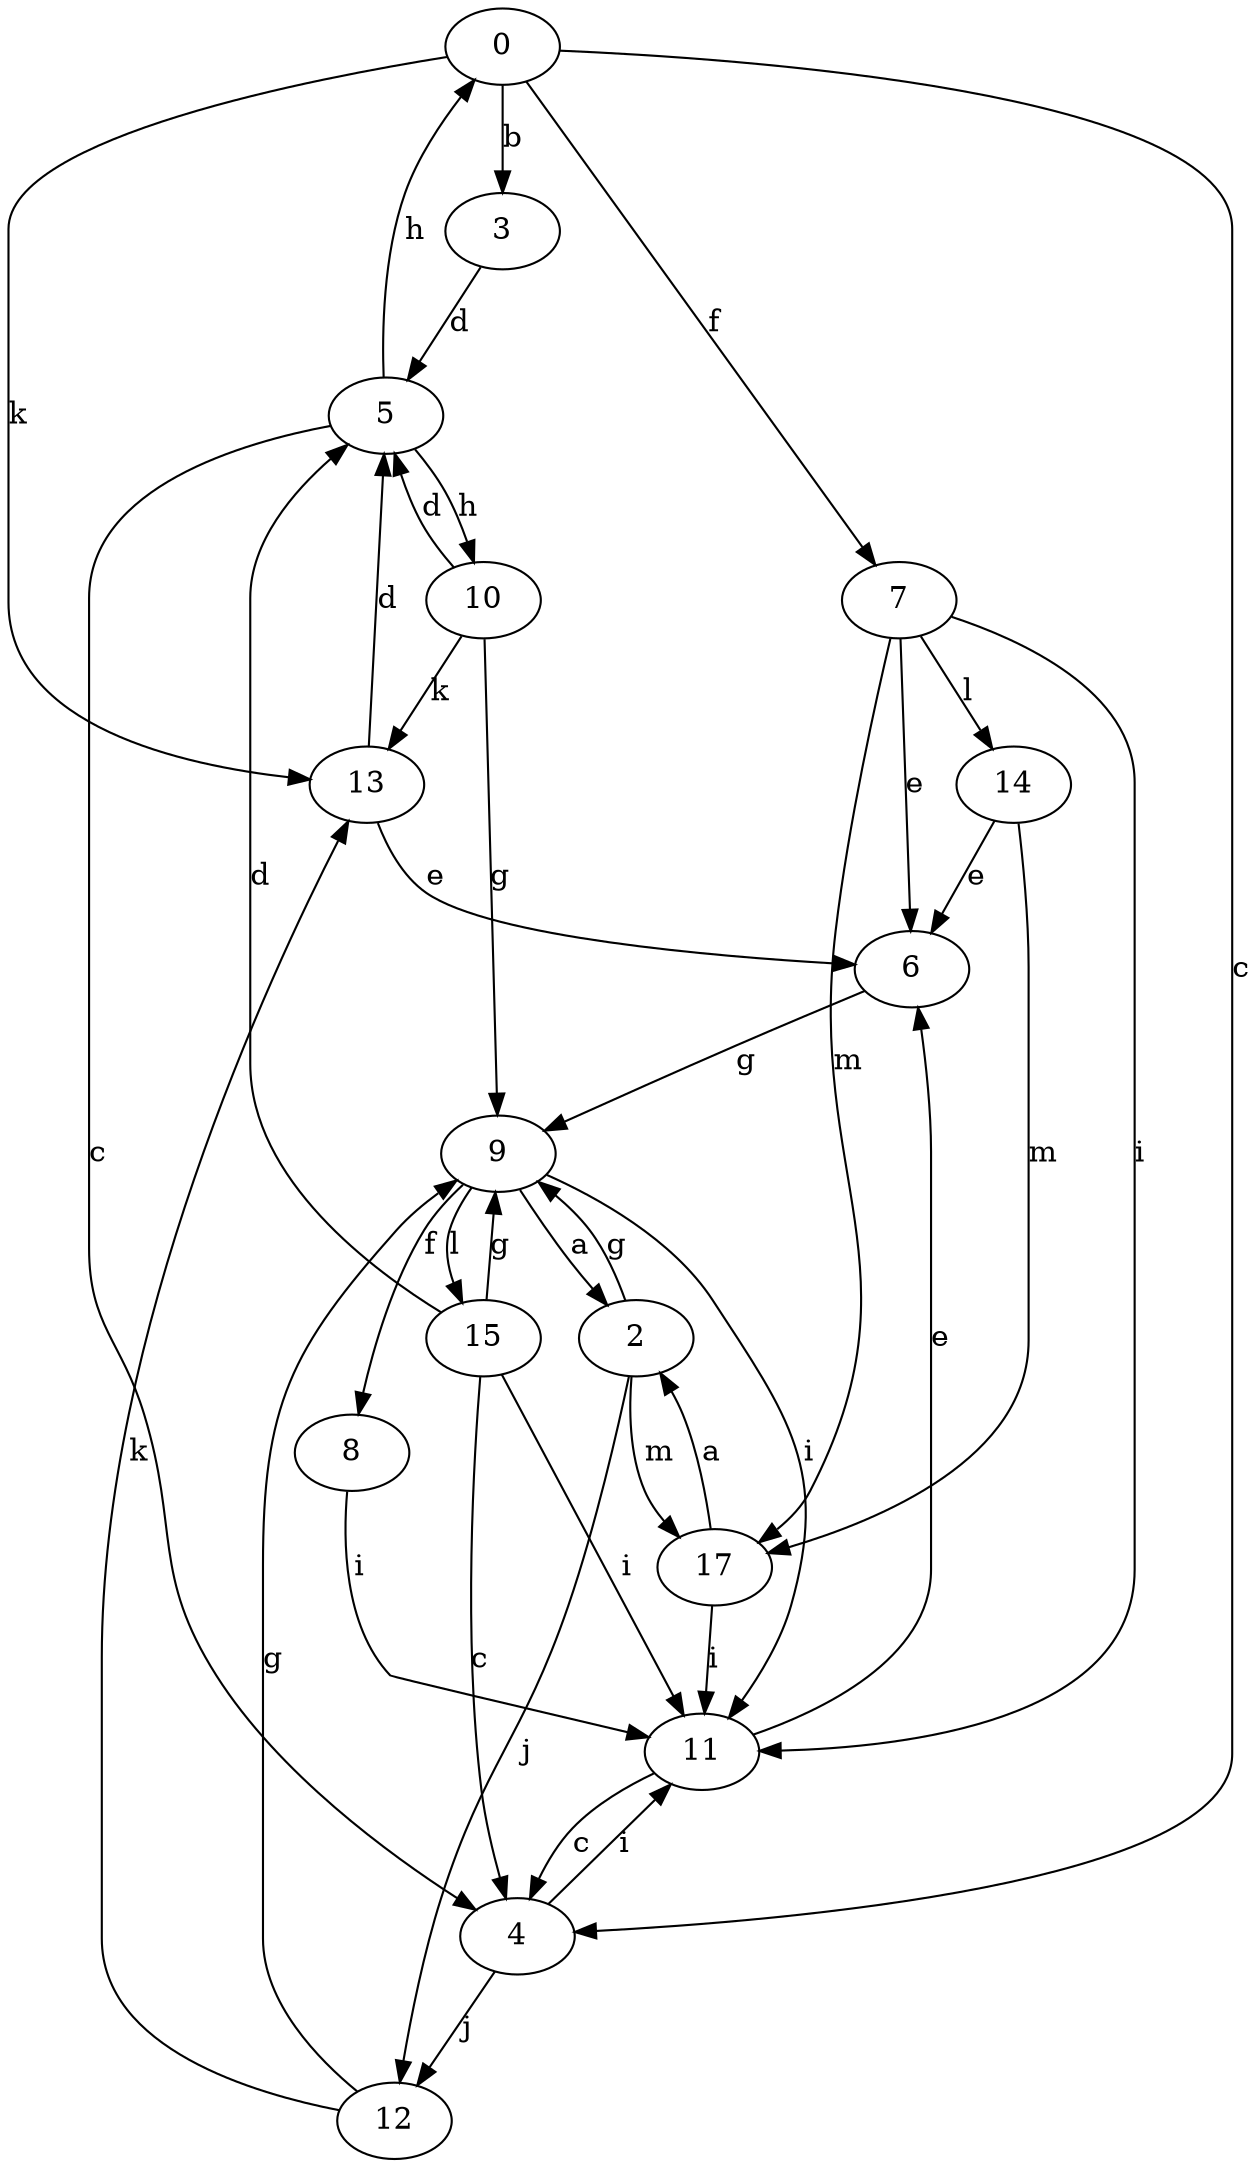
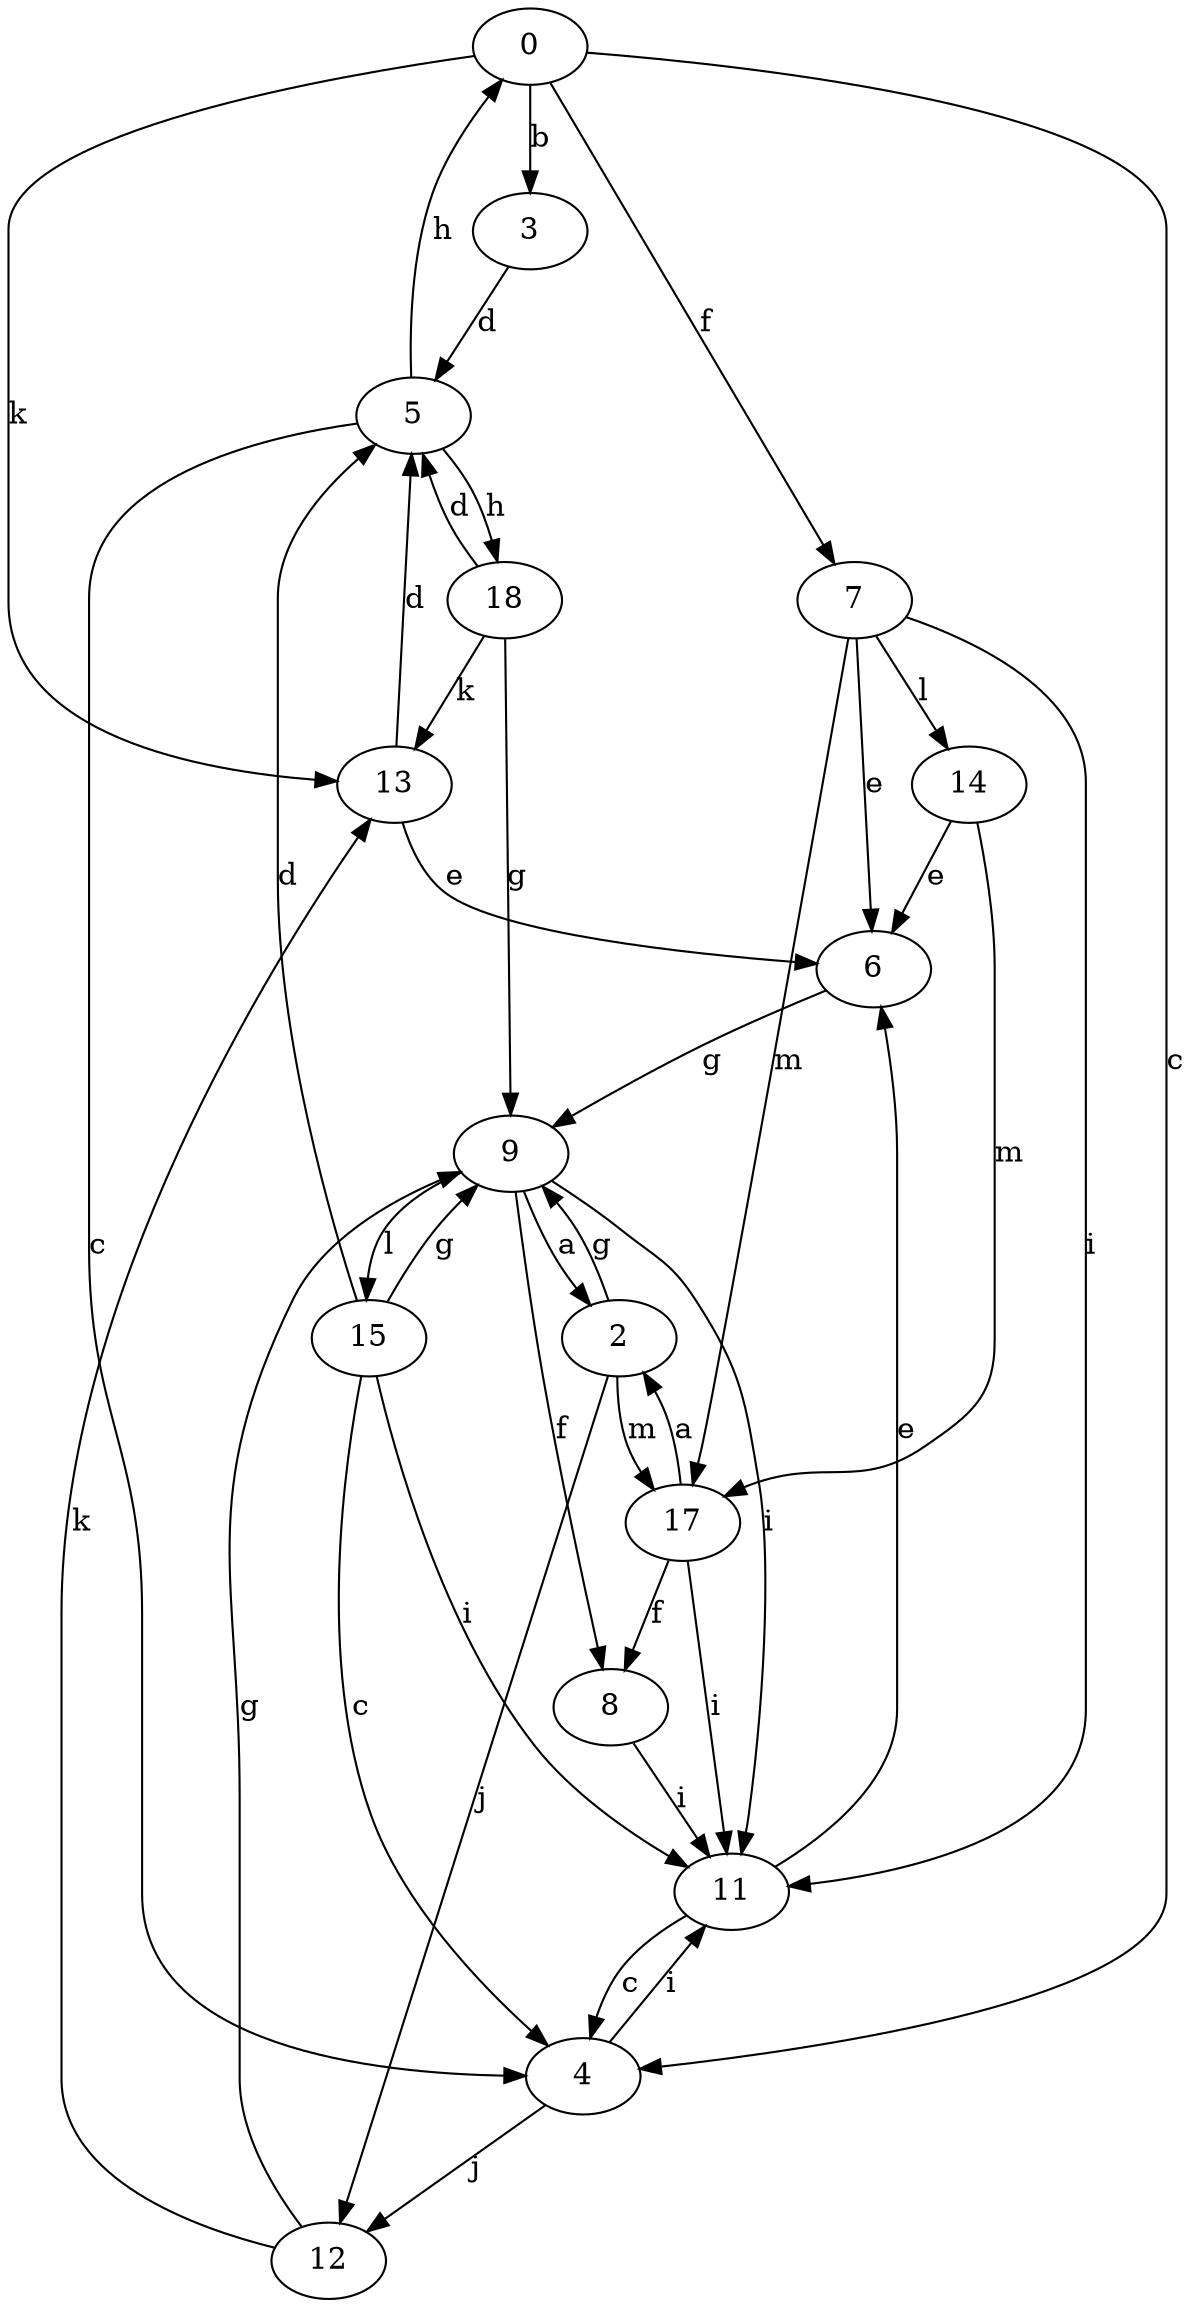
(484, 600) -> (505, 600)
none -> (651, 1605)
